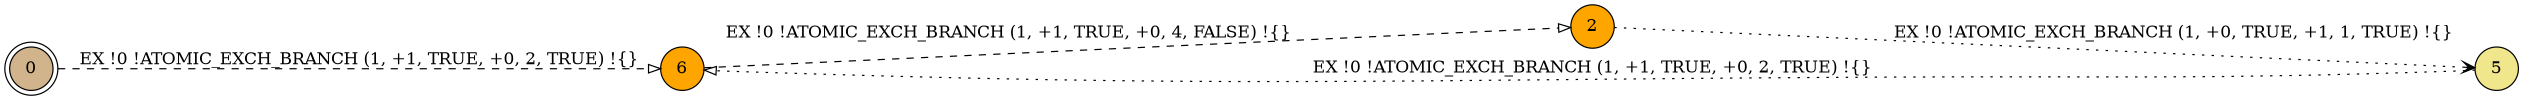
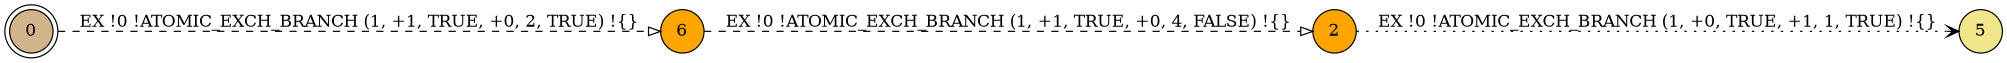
(1596, 79) -> none
